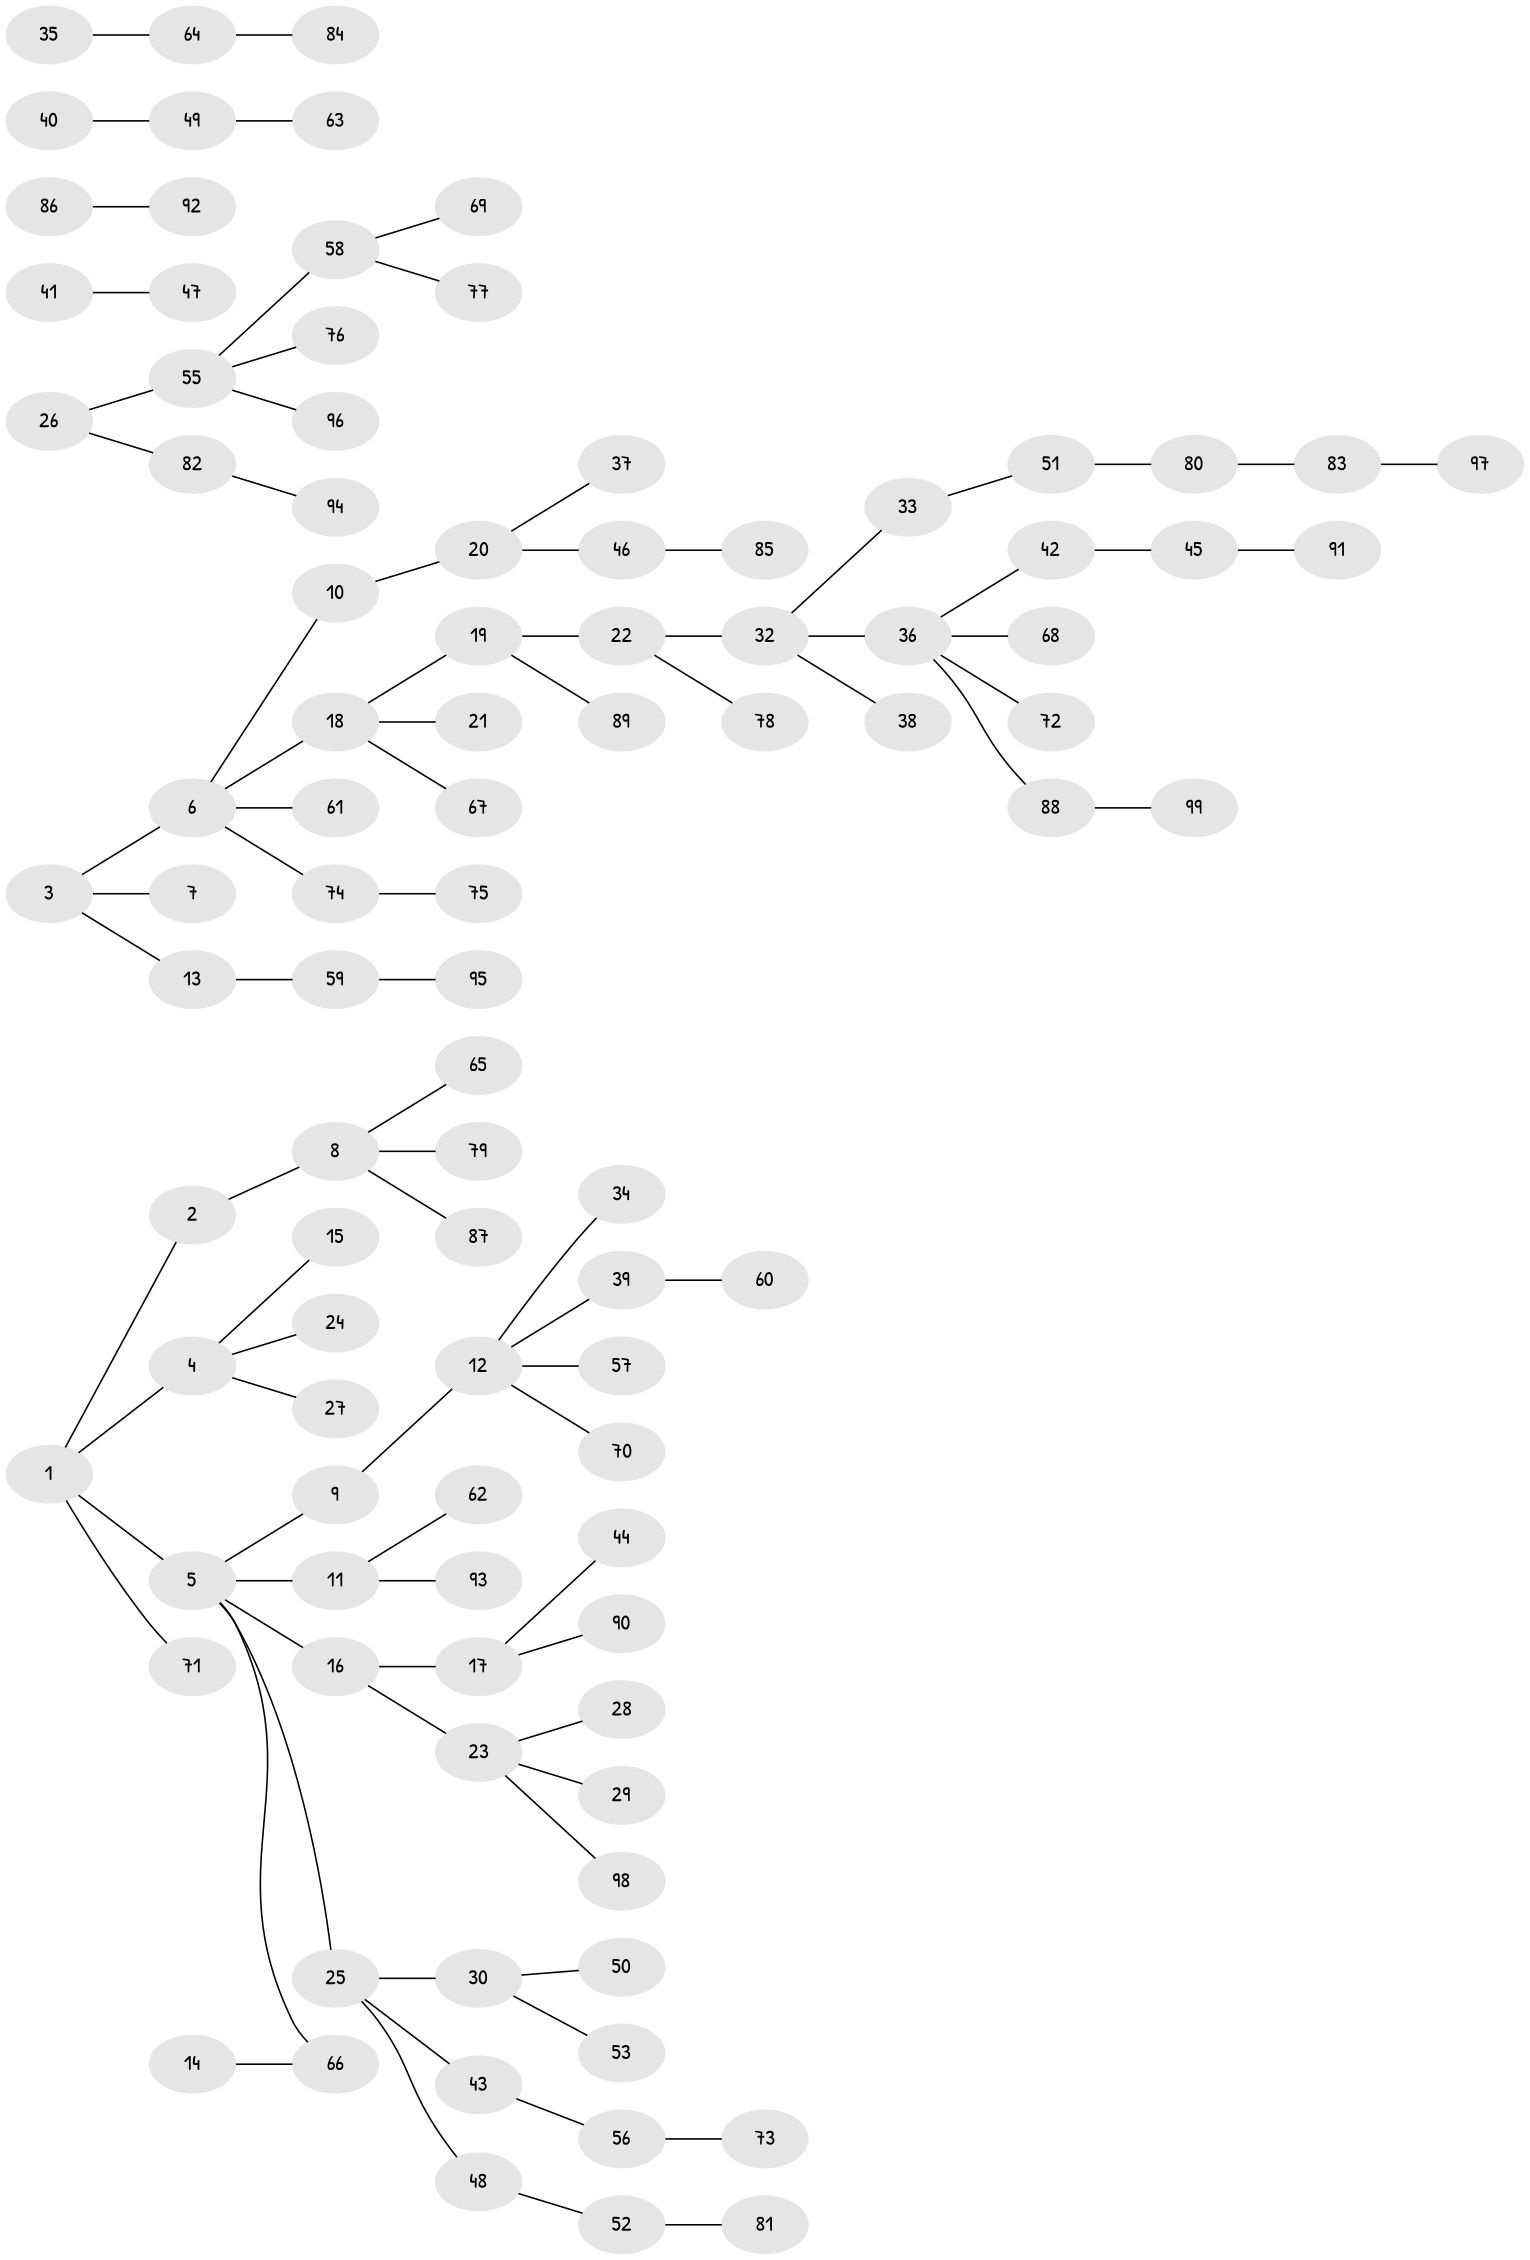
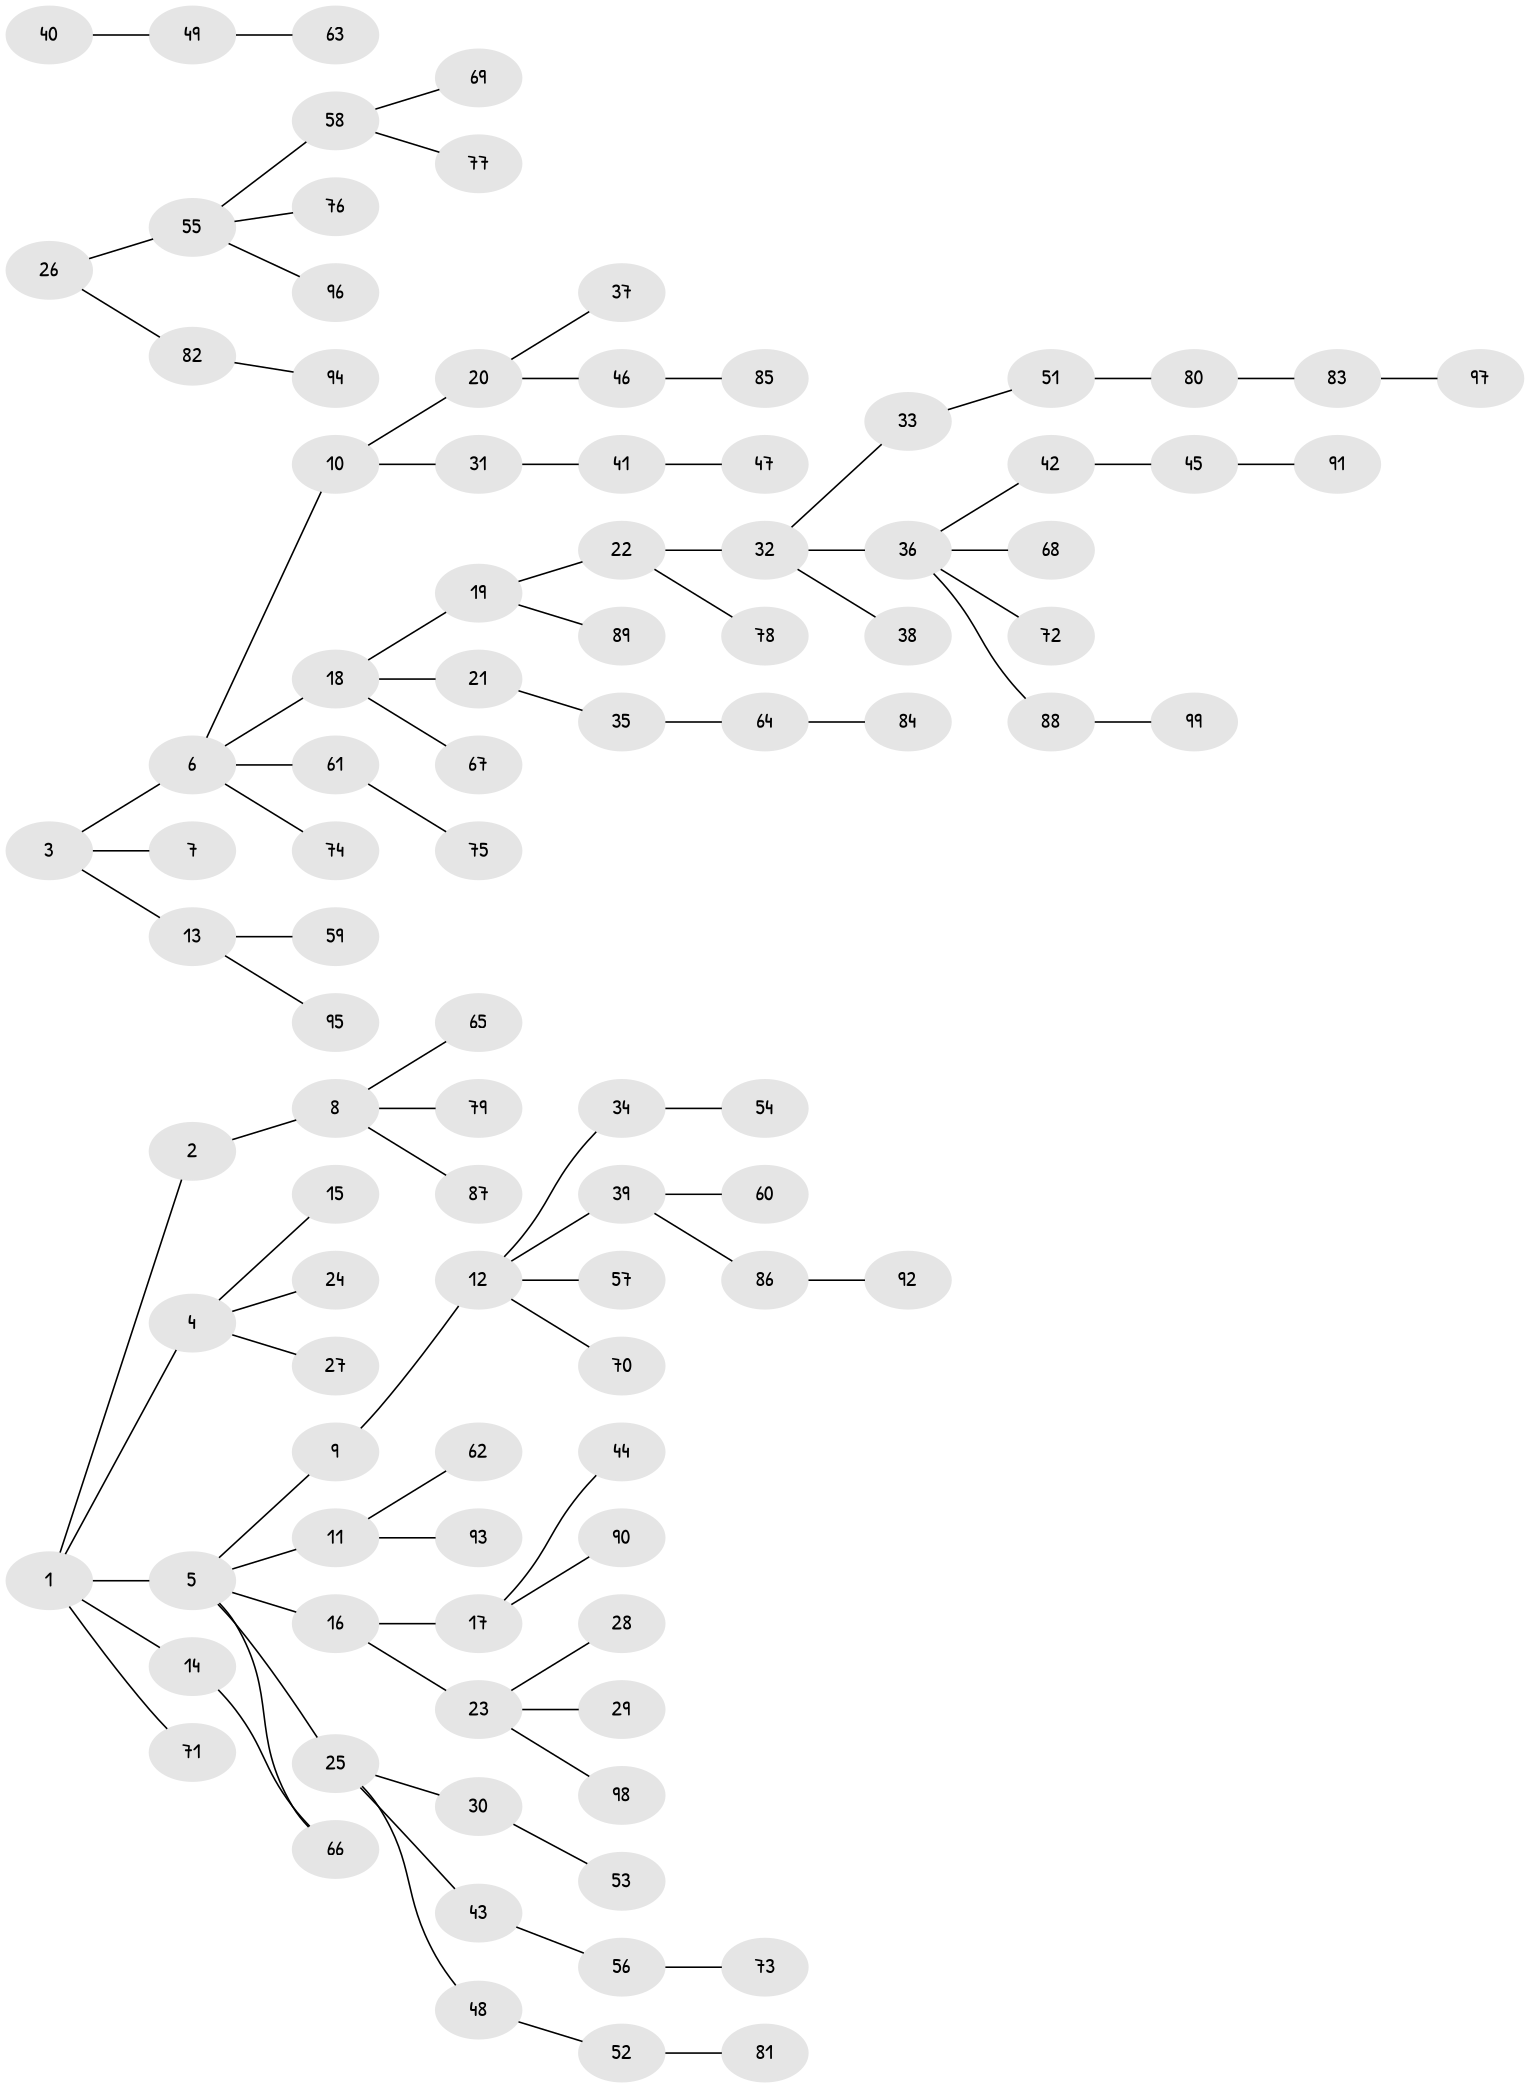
none -> (479, 464)
none -> (551, 701)
(407, 894) -> (407, 808)
(407, 980) -> (264, 980)
none -> (765, 1108)
none -> (693, 1237)
none -> (121, 1624)
(622, 1967) -> none
